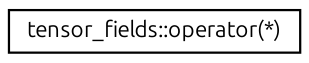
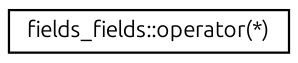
(155, 31) -> (149, 31)
